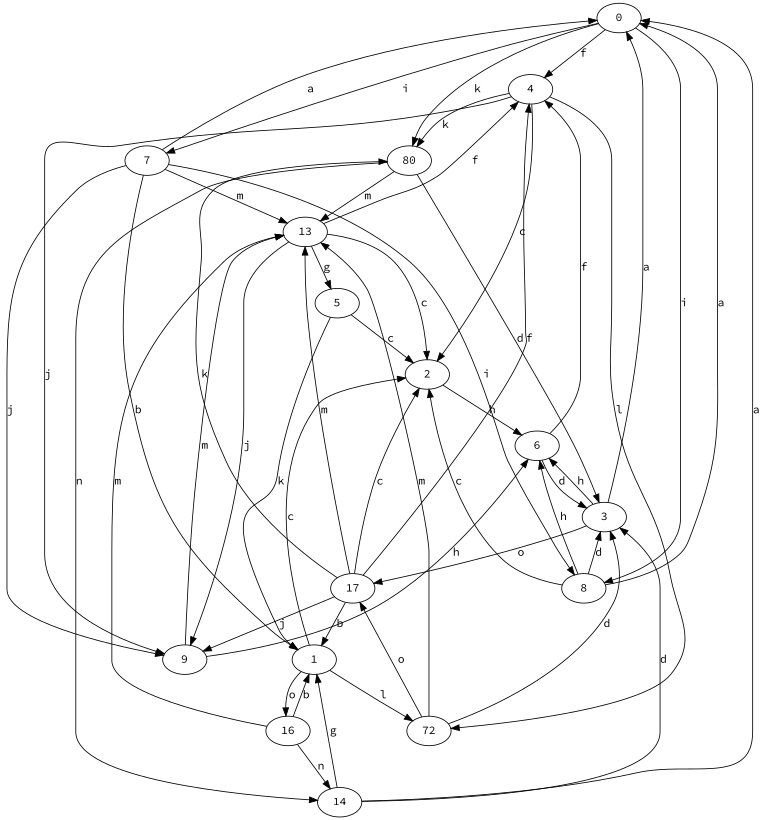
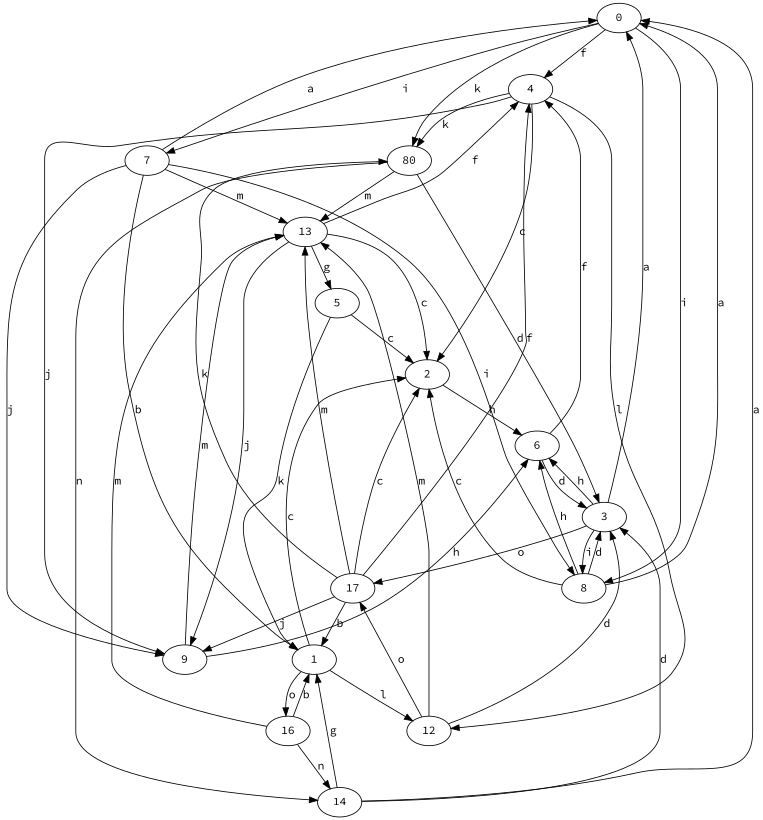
none -> (585, 547)
(429, 731) -> (429, 731)
